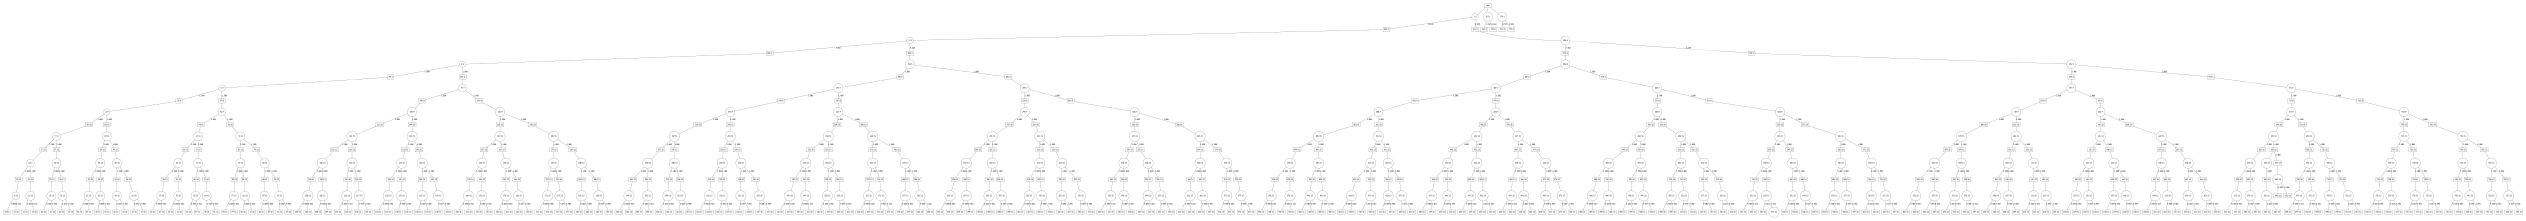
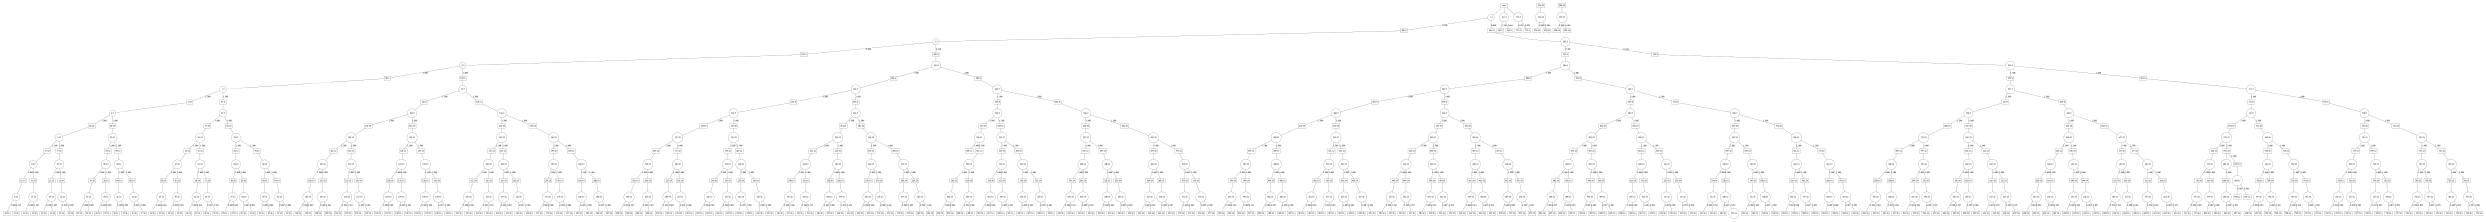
(966, 163) -> none
